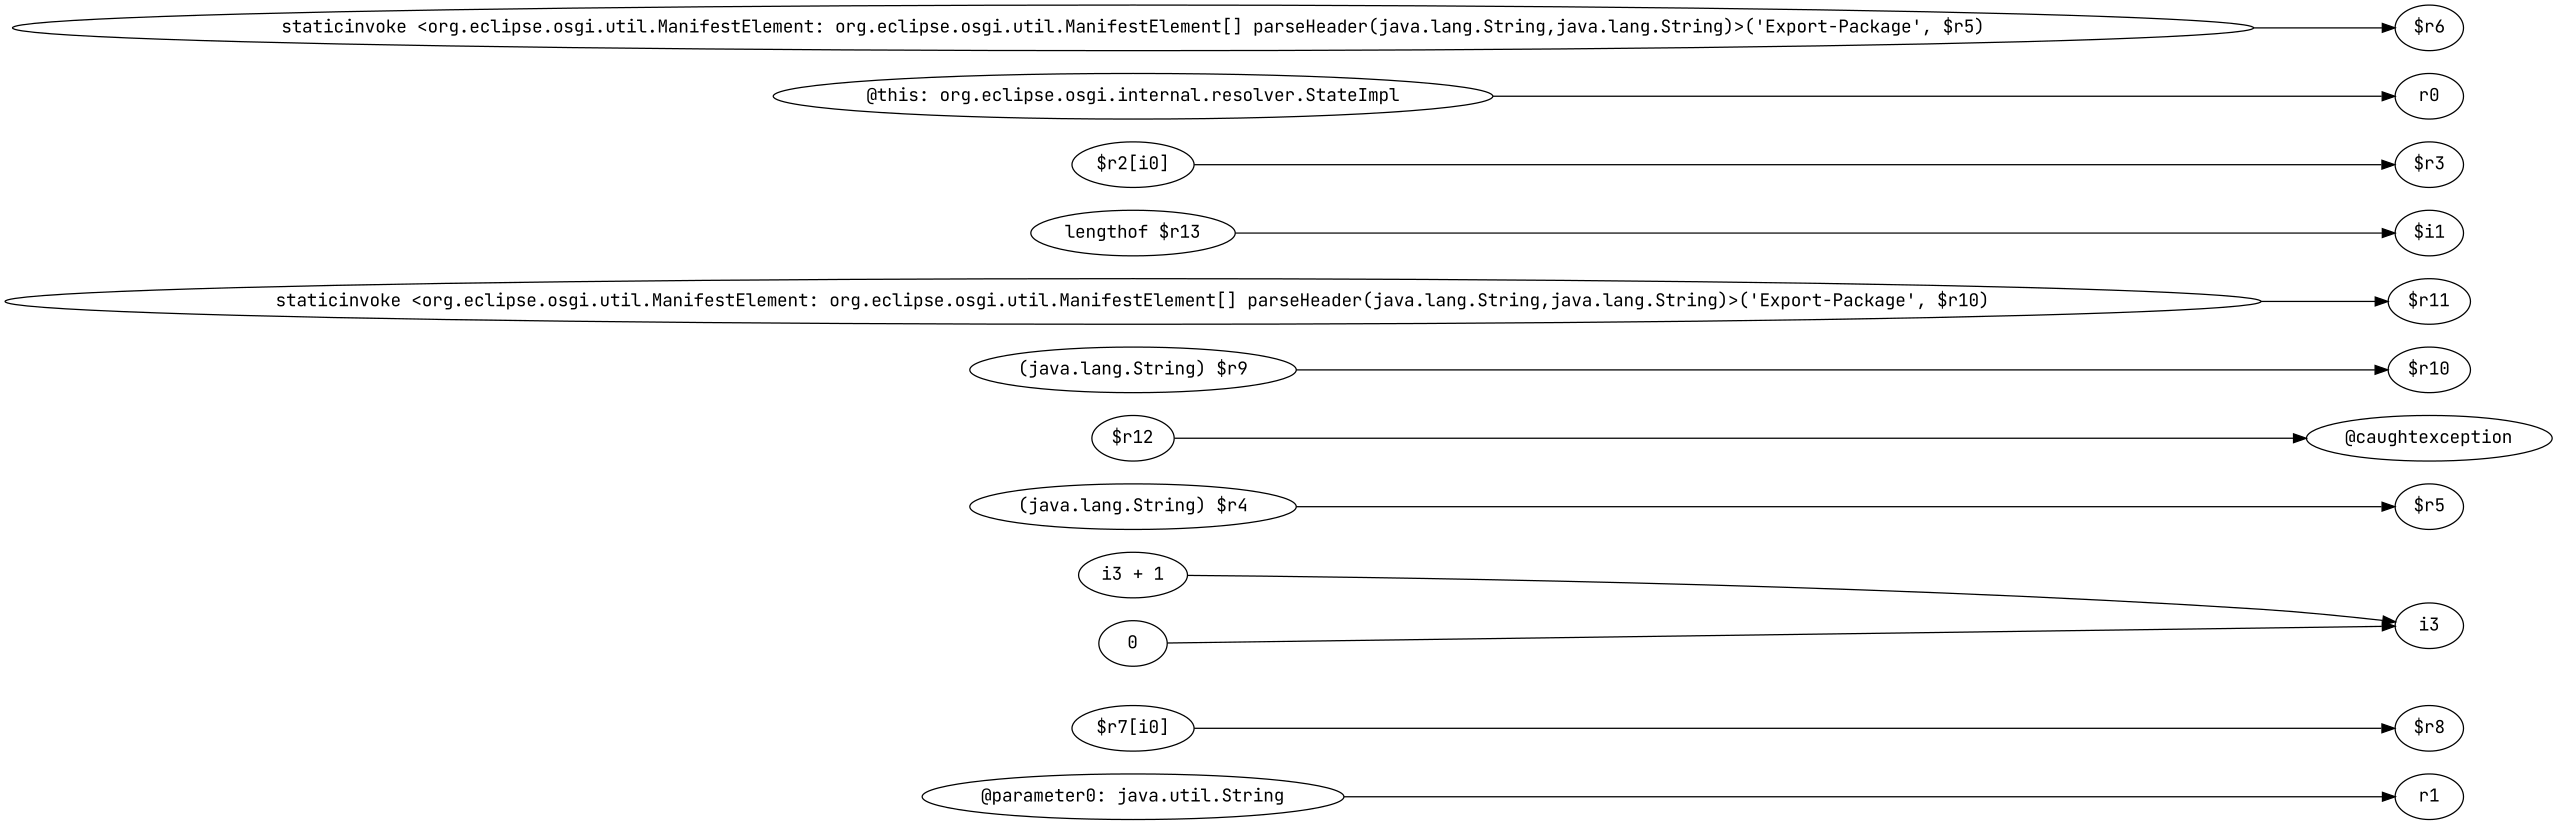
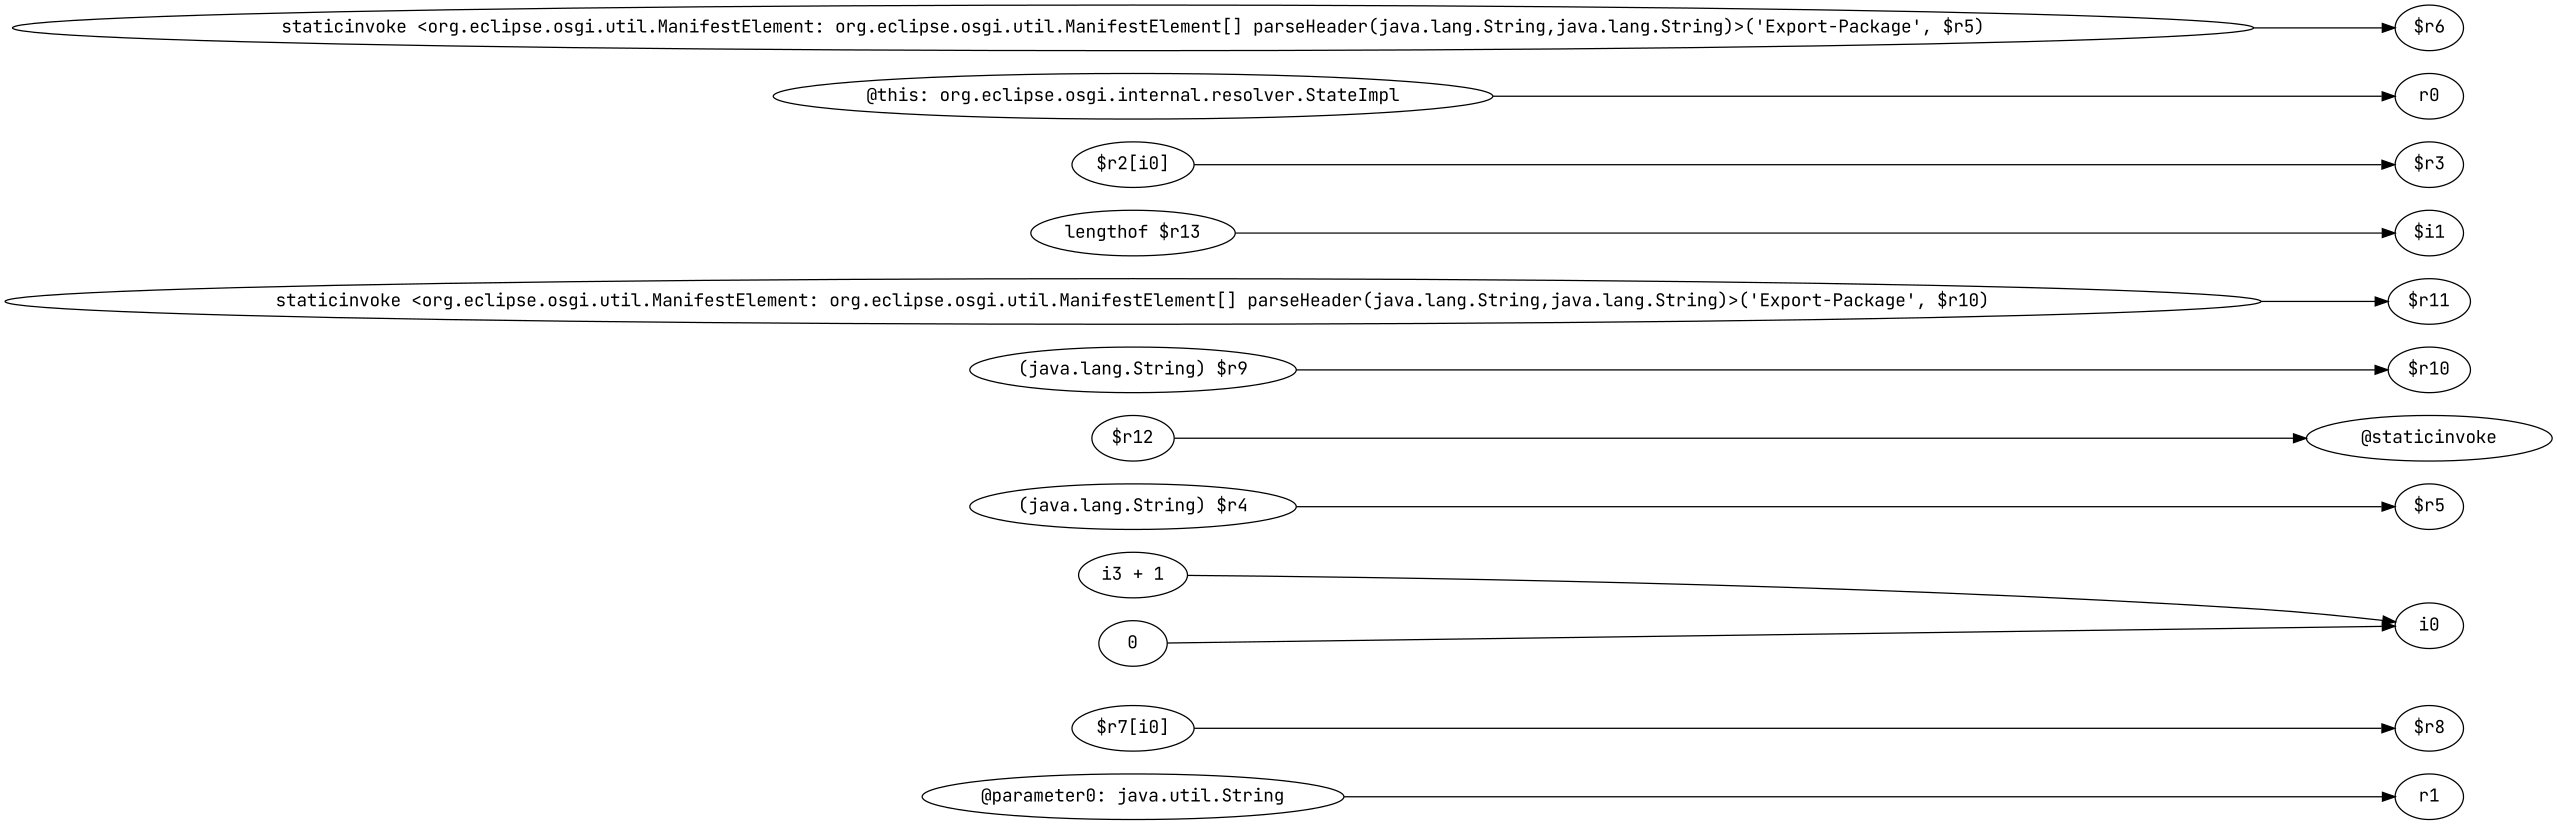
(2429, 438) -> (2429, 438)
(2429, 626) -> (2429, 626)
